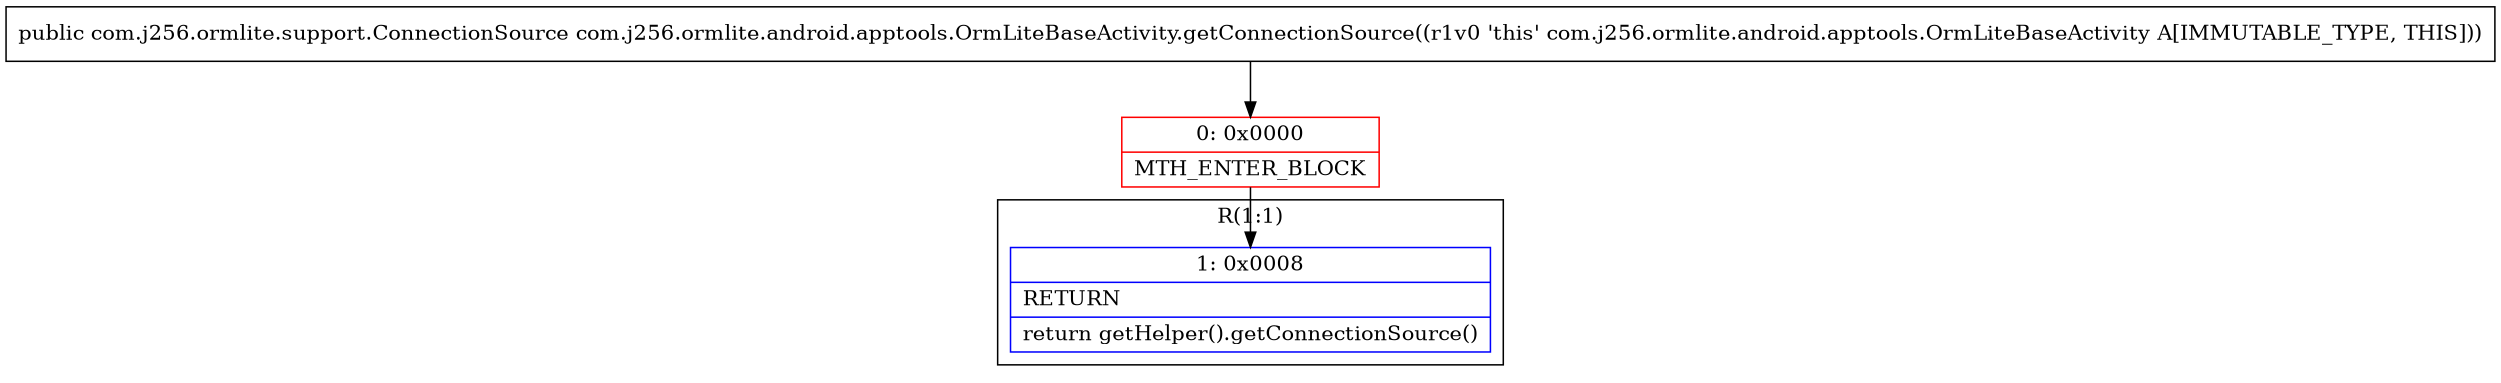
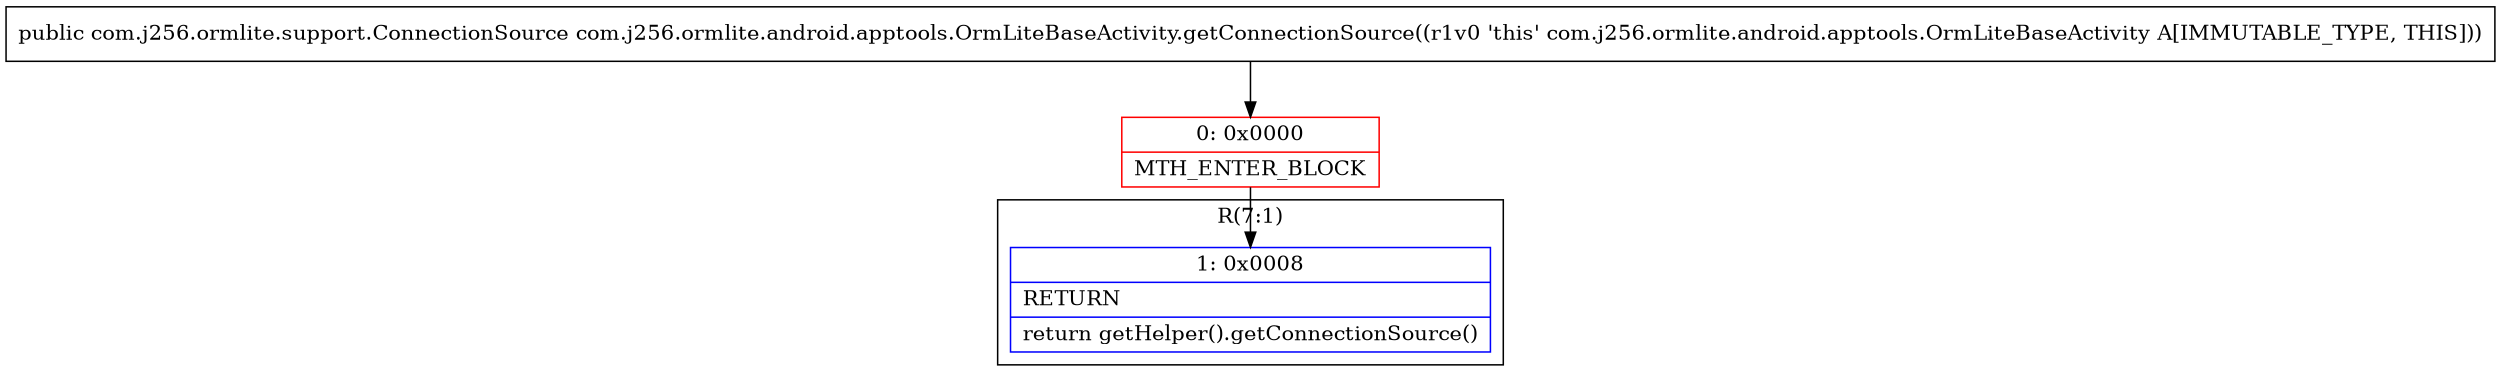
(1250, 217) -> (1250, 217)
